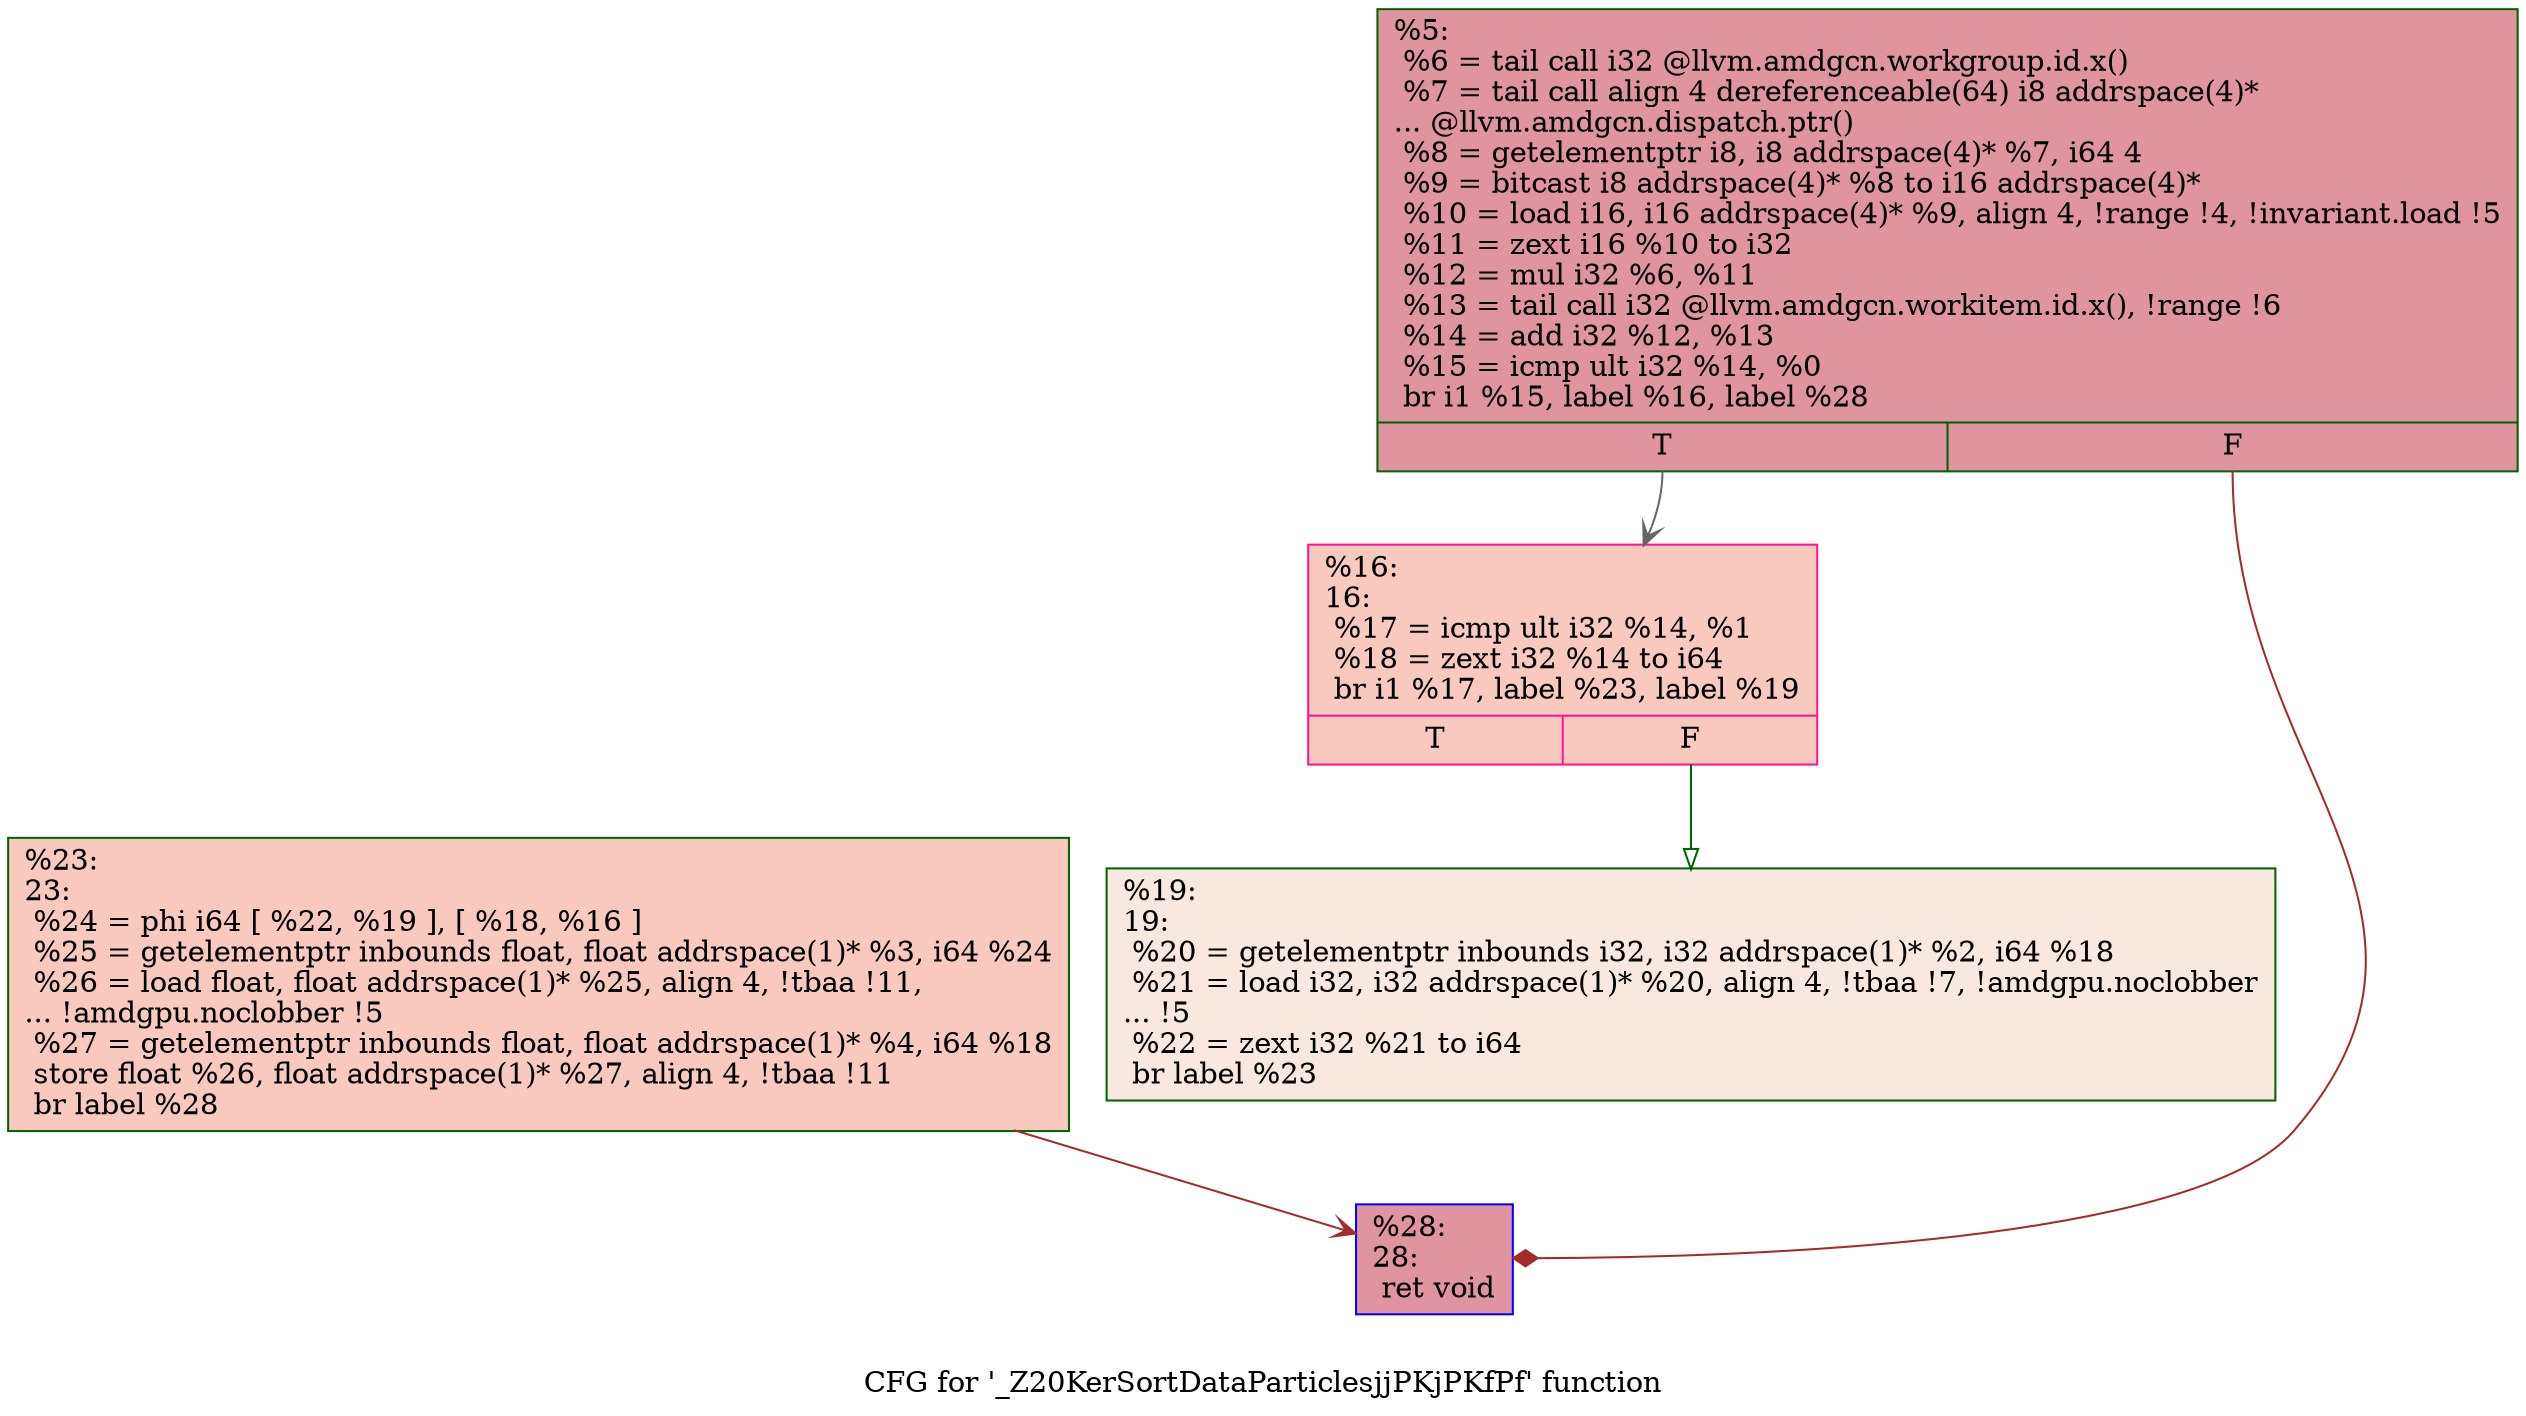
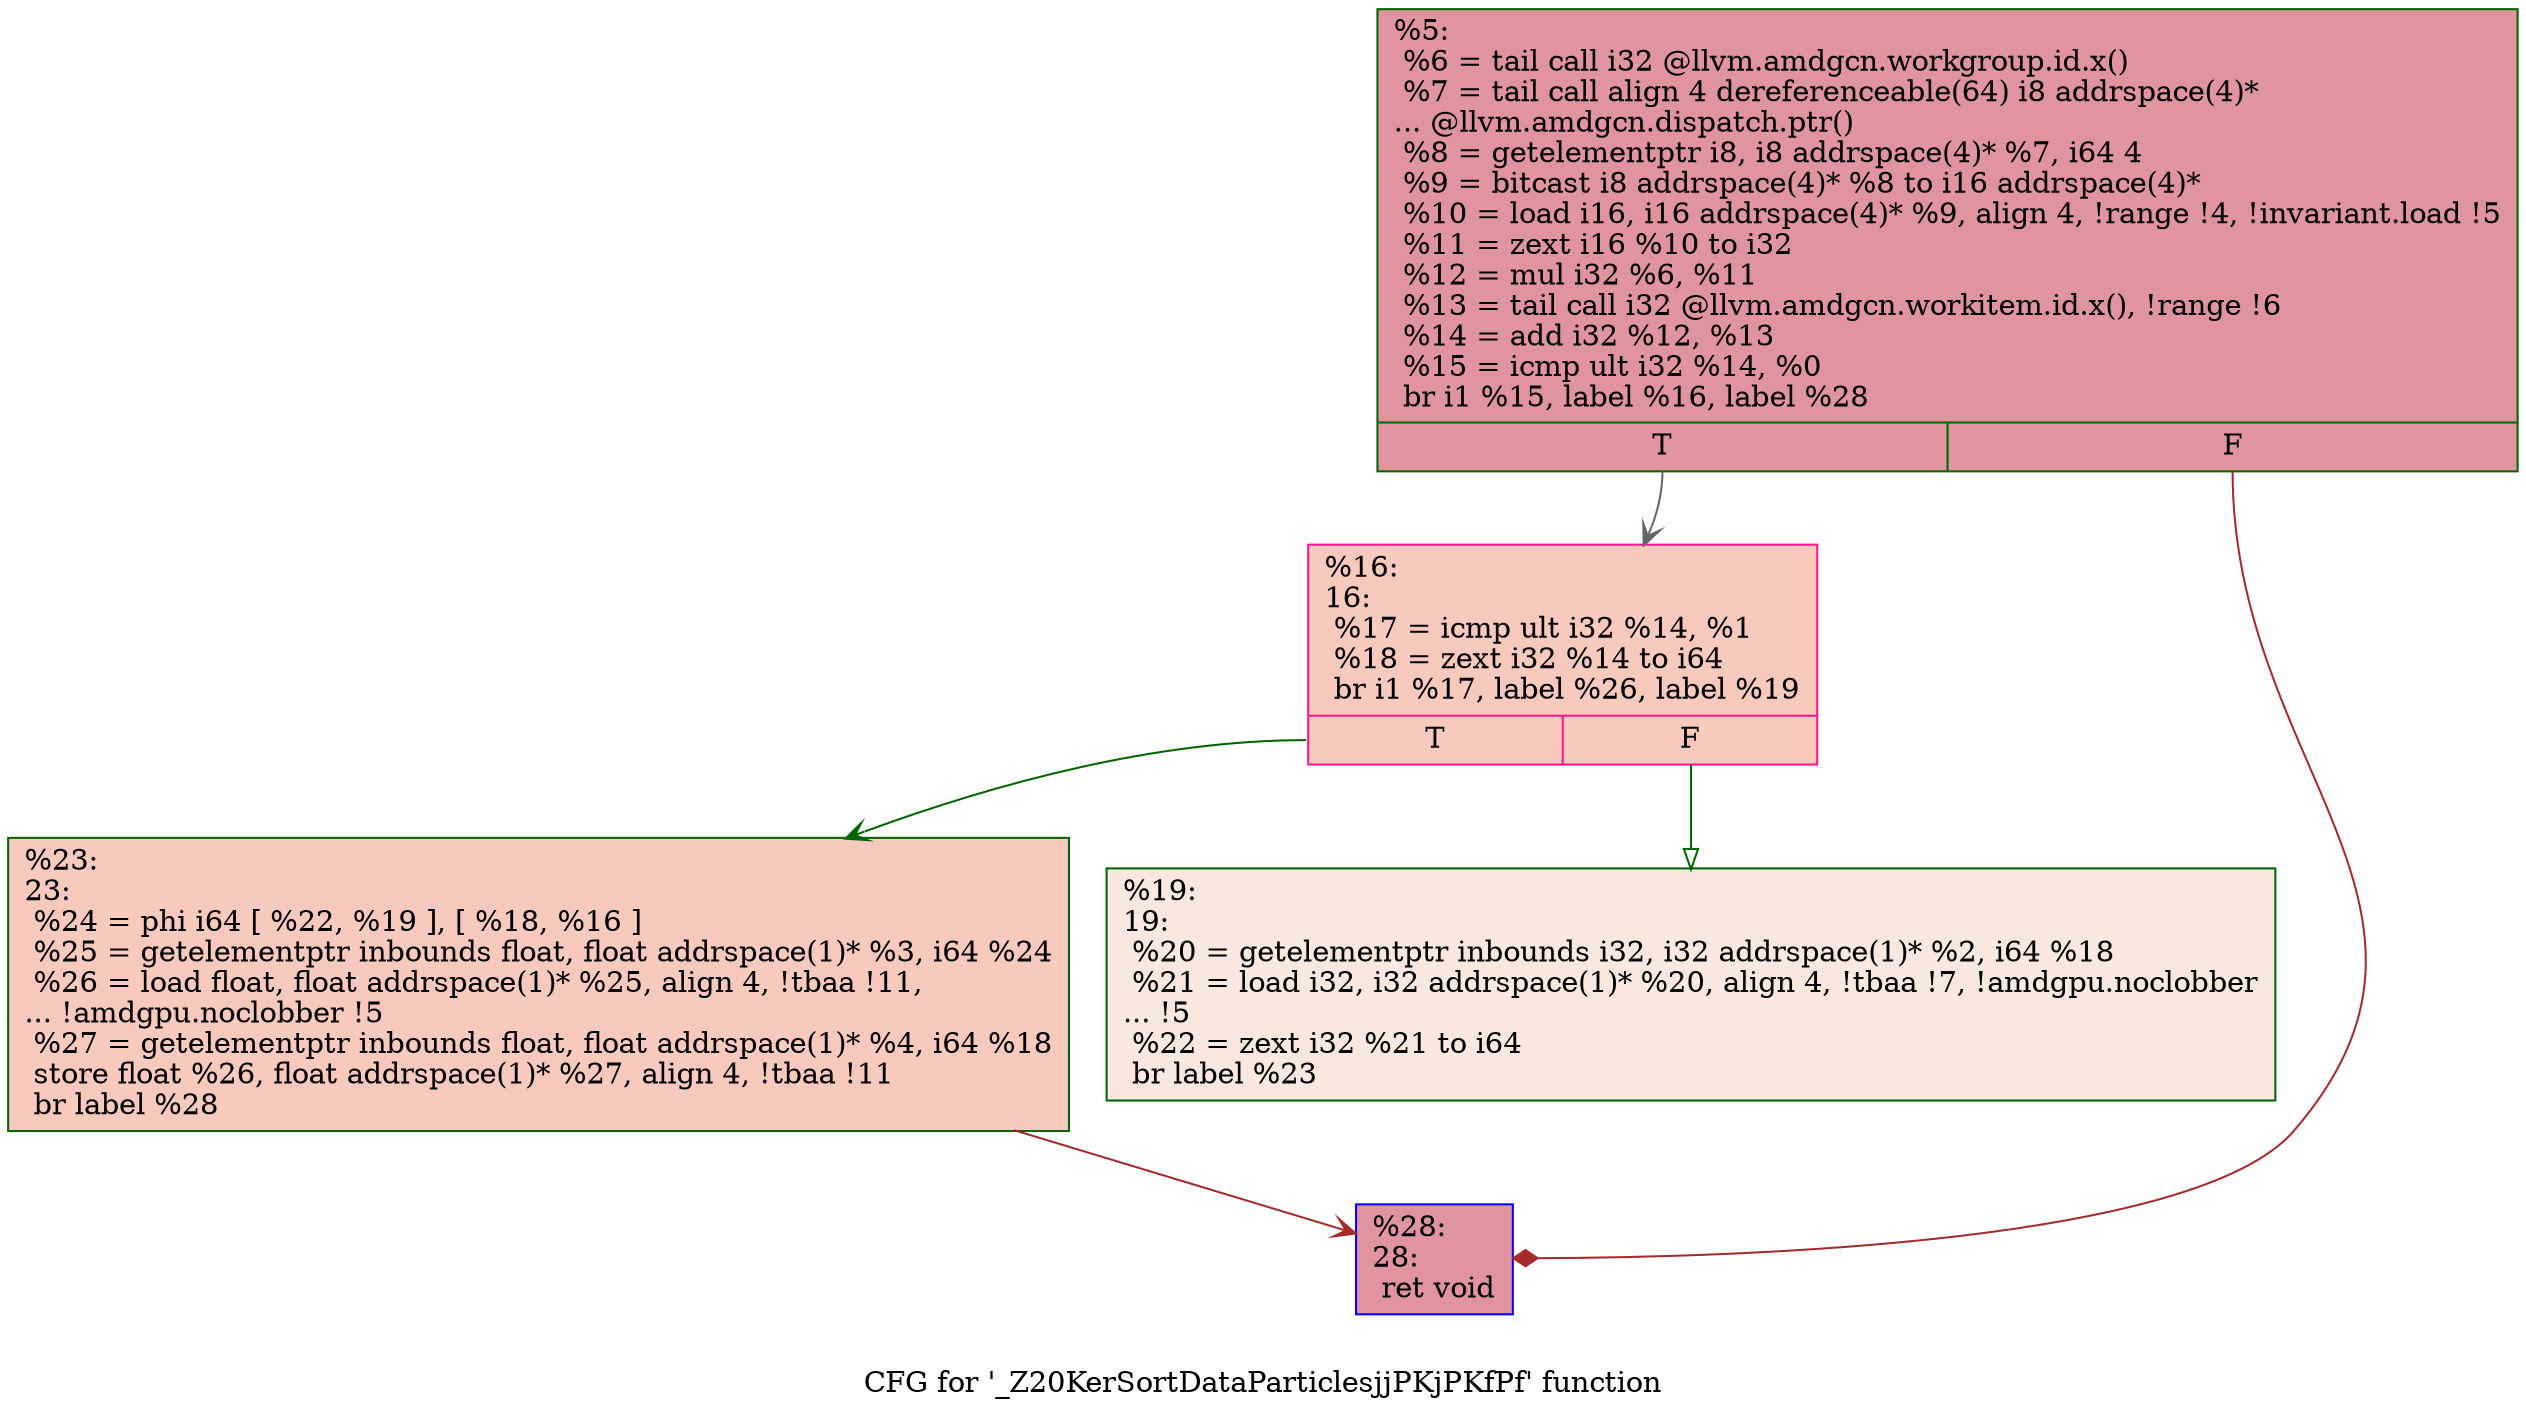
(1563, 690) -> (1563, 690)
none -> (1082, 767)
